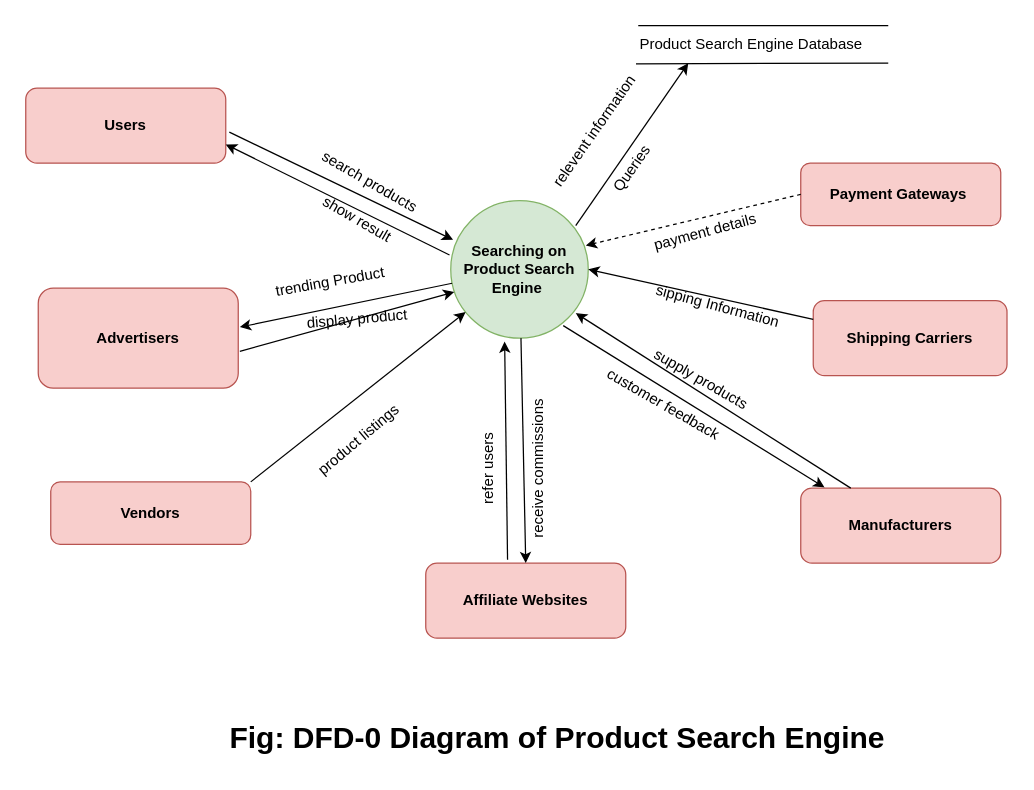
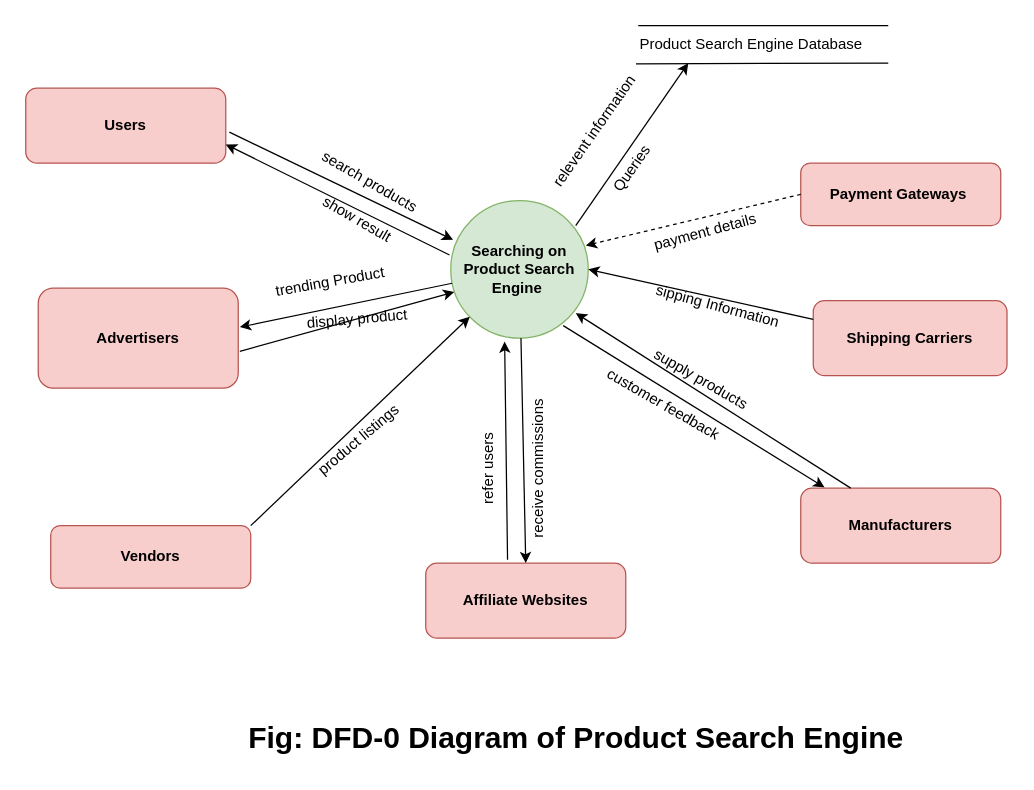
(151, 513) -> (151, 557)
(557, 738) -> (576, 738)
